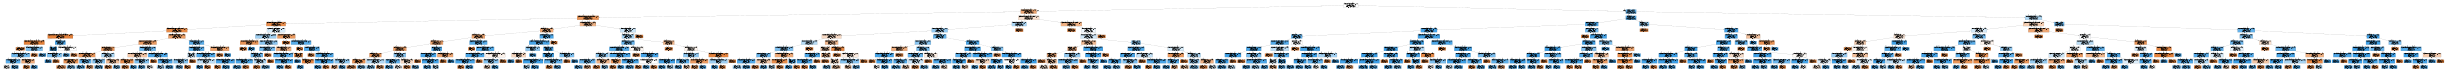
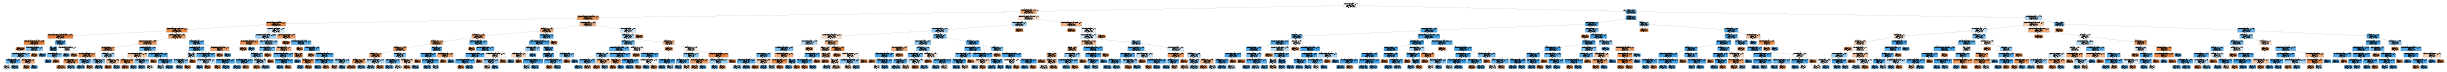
none -> (308, 67)
(1492, 67) -> (1492, 67)
(1578, 67) -> (1578, 67)
none -> (2133, 67)
